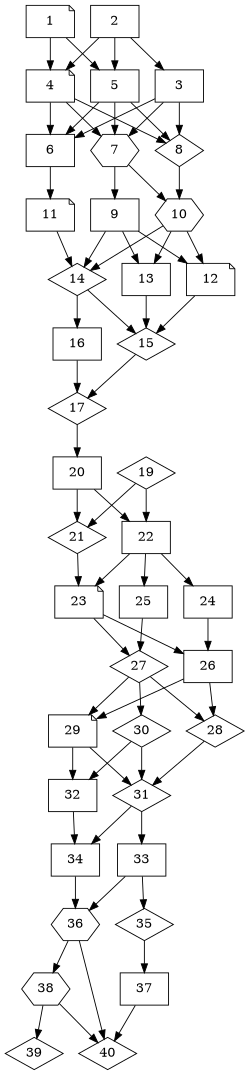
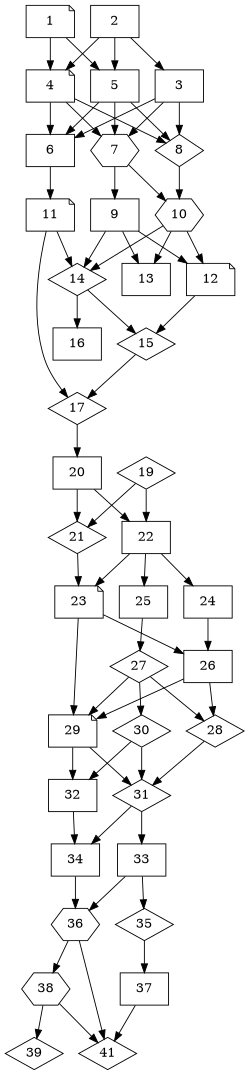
(146, 307) -> none
(77, 372) -> (37, 313)
(108, 634) -> (76, 662)
(108, 1054) -> (108, 1054)
